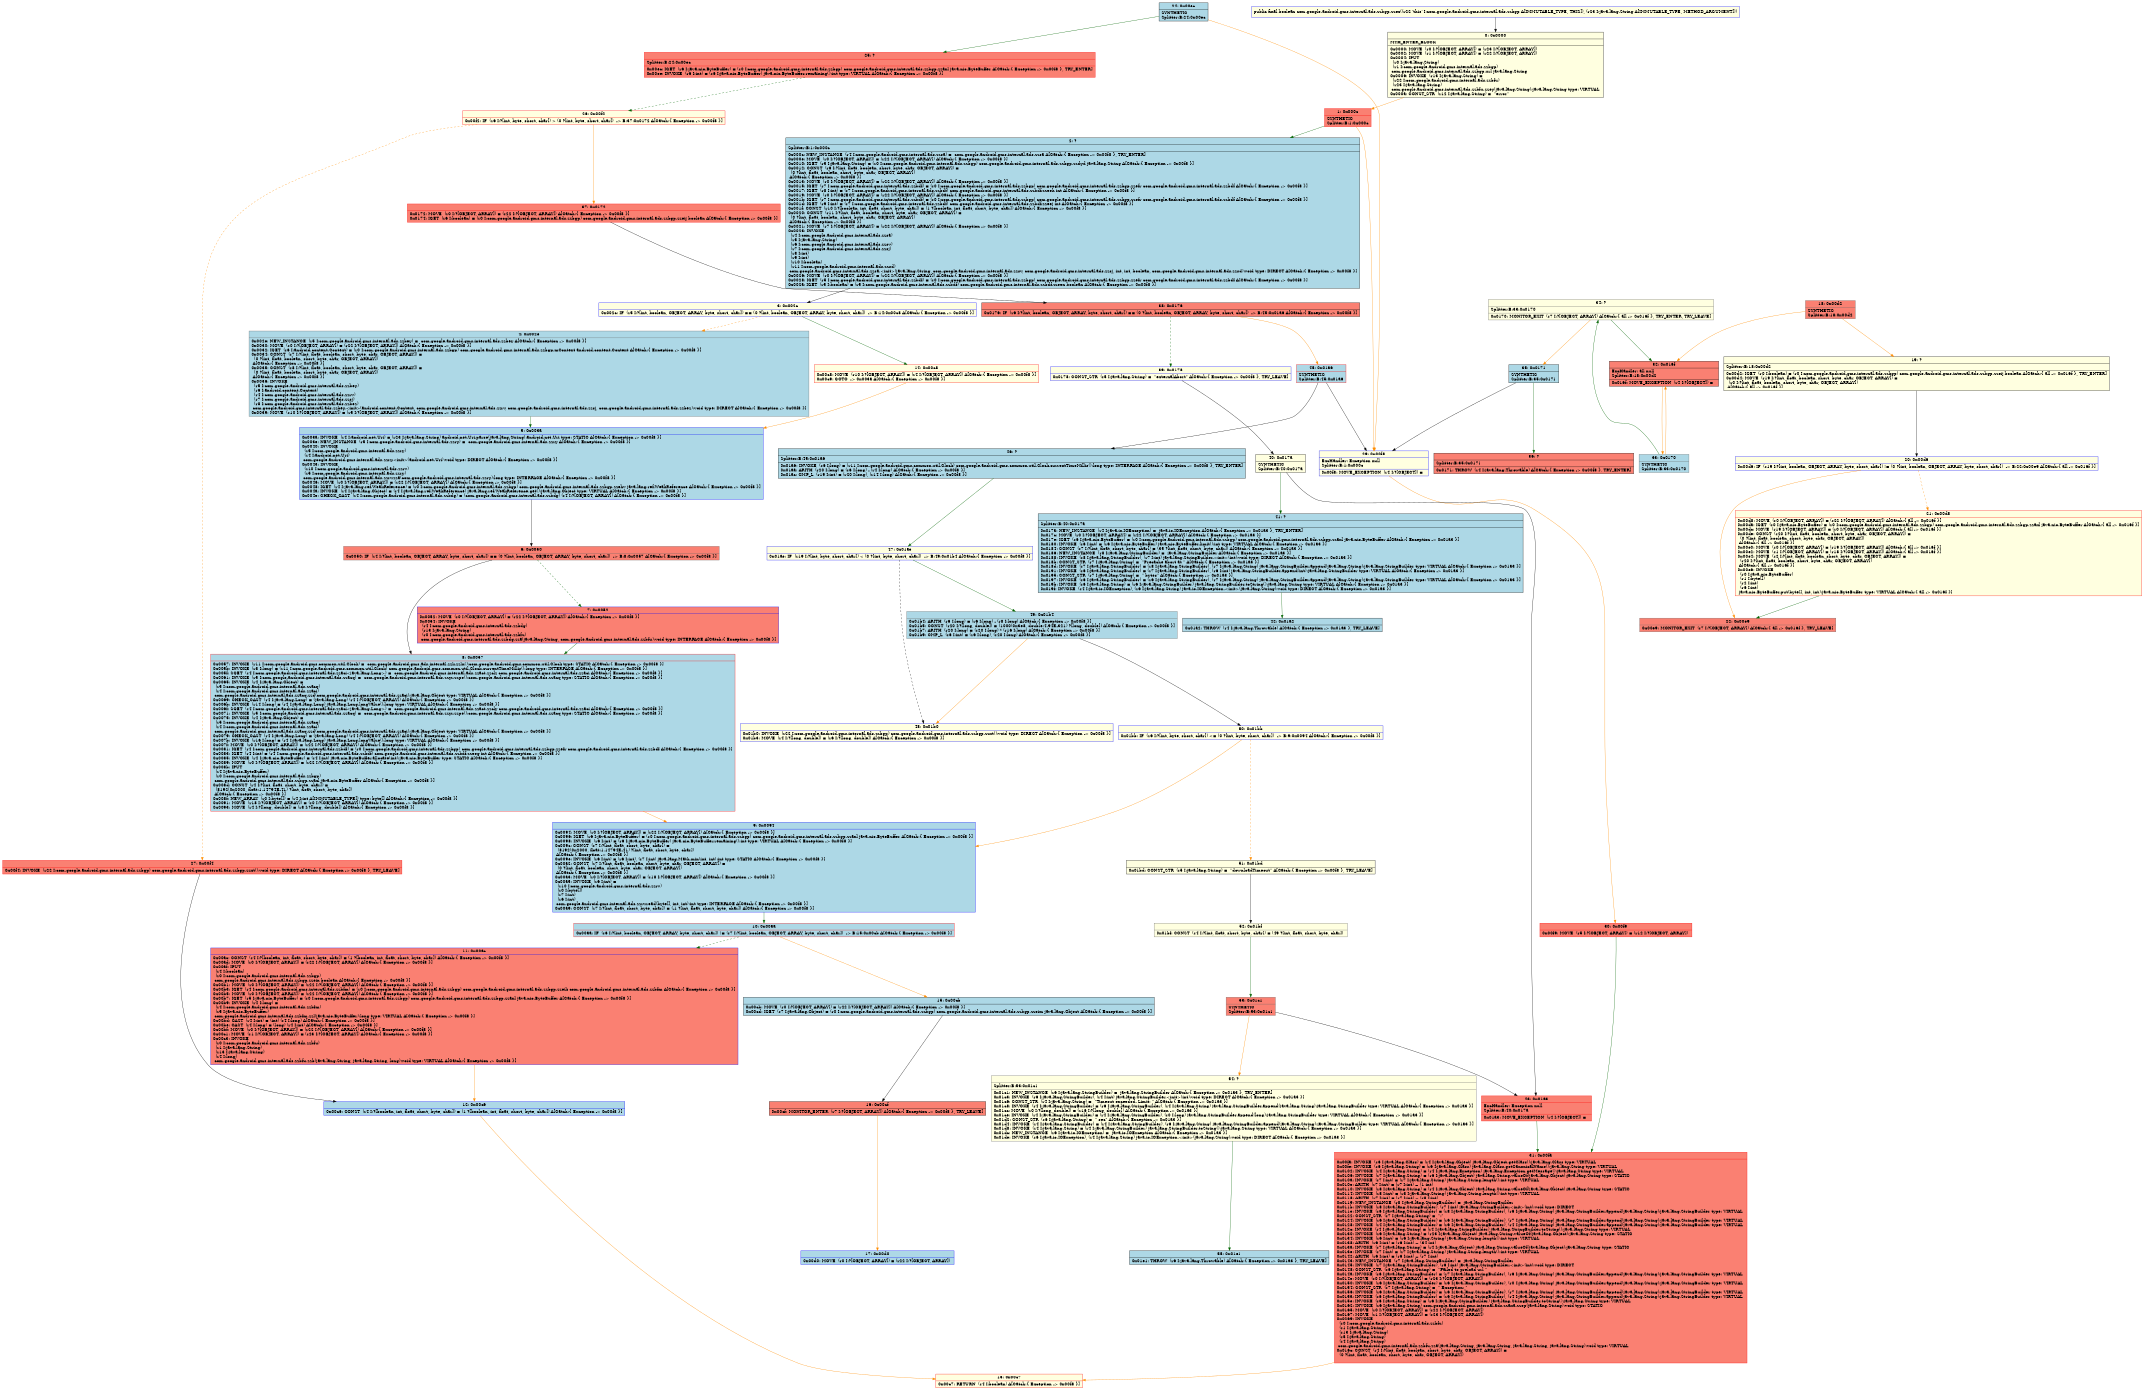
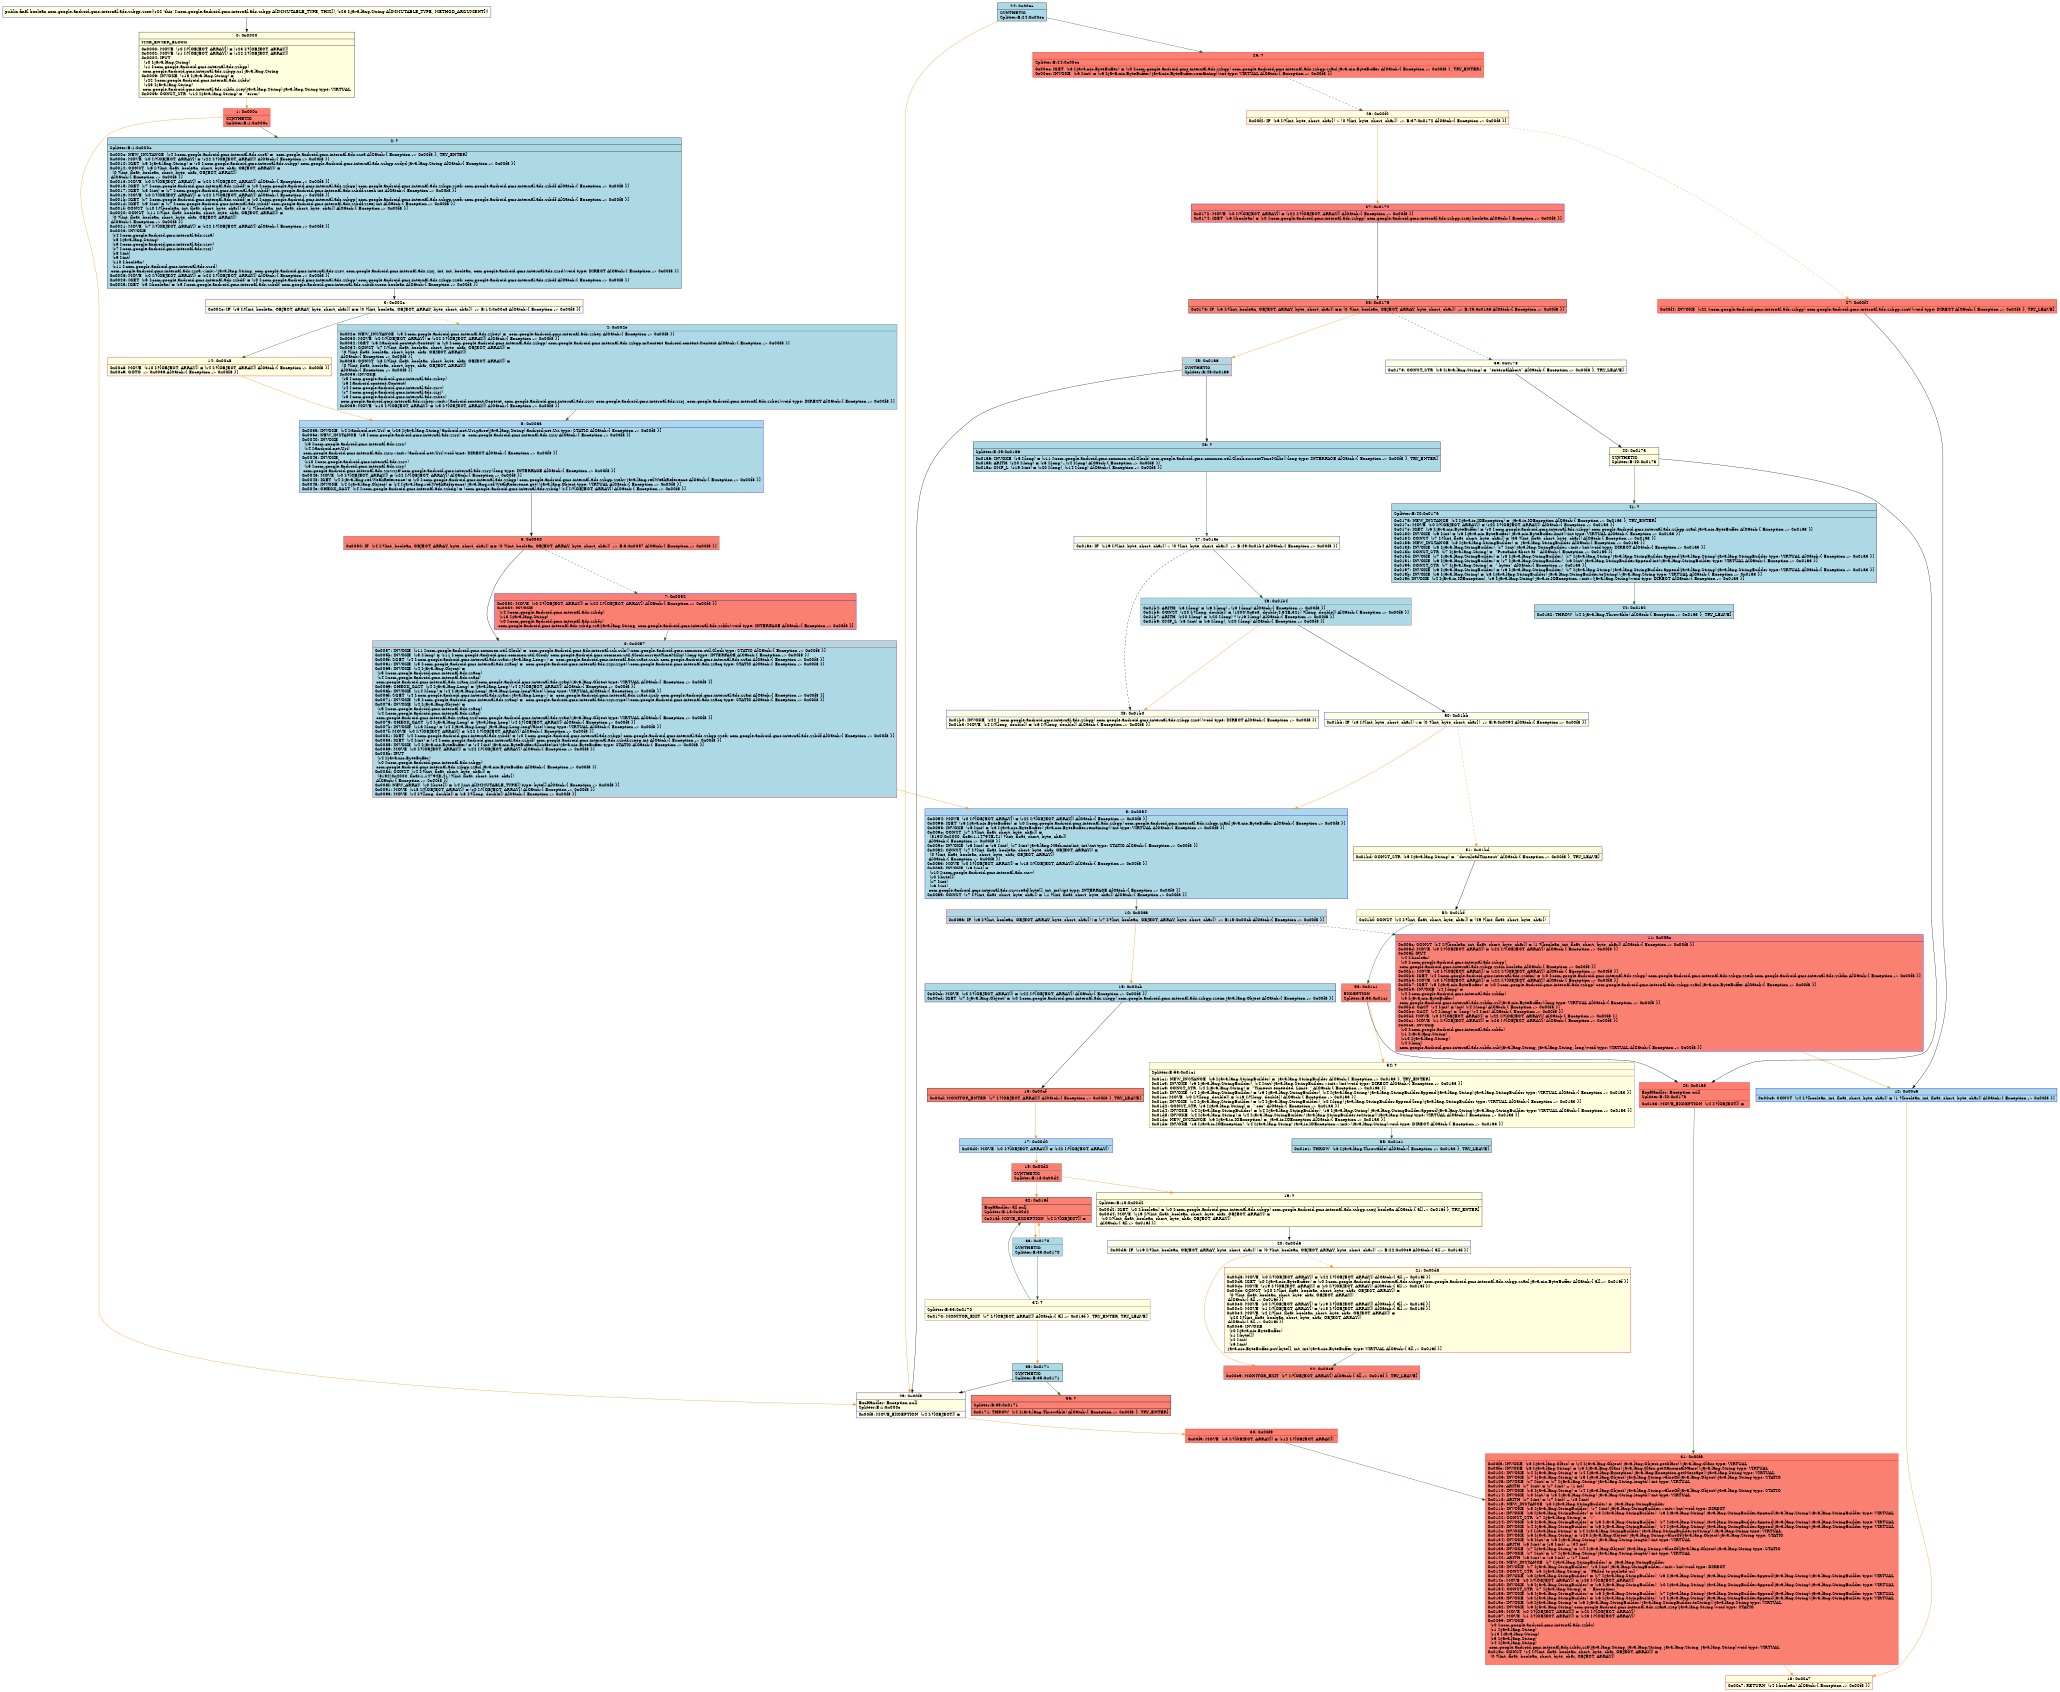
(594, 213) -> (1378, 213)
(1242, 1007) -> (1357, 994)
none -> (1036, 1157)
